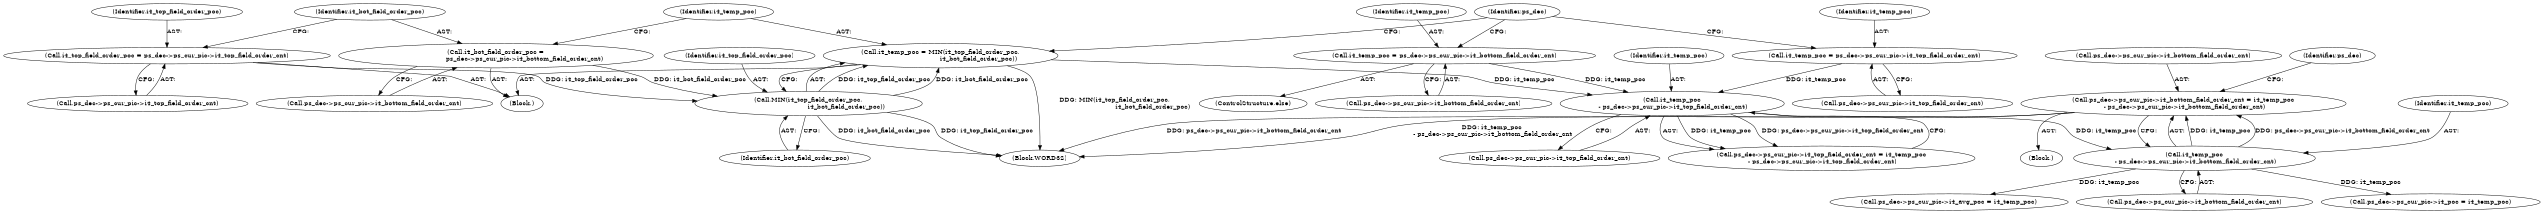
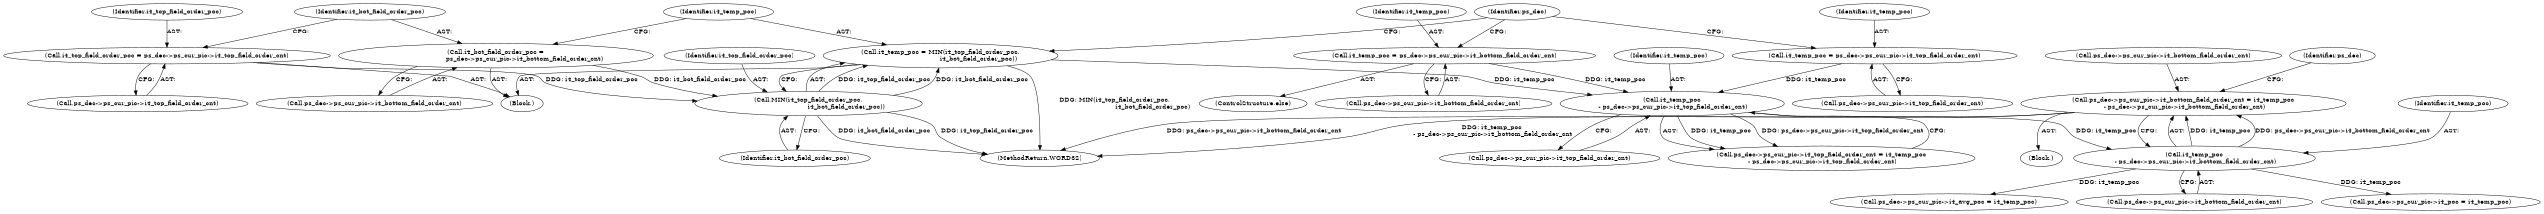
(1040, 158) -> (1040, 158)
